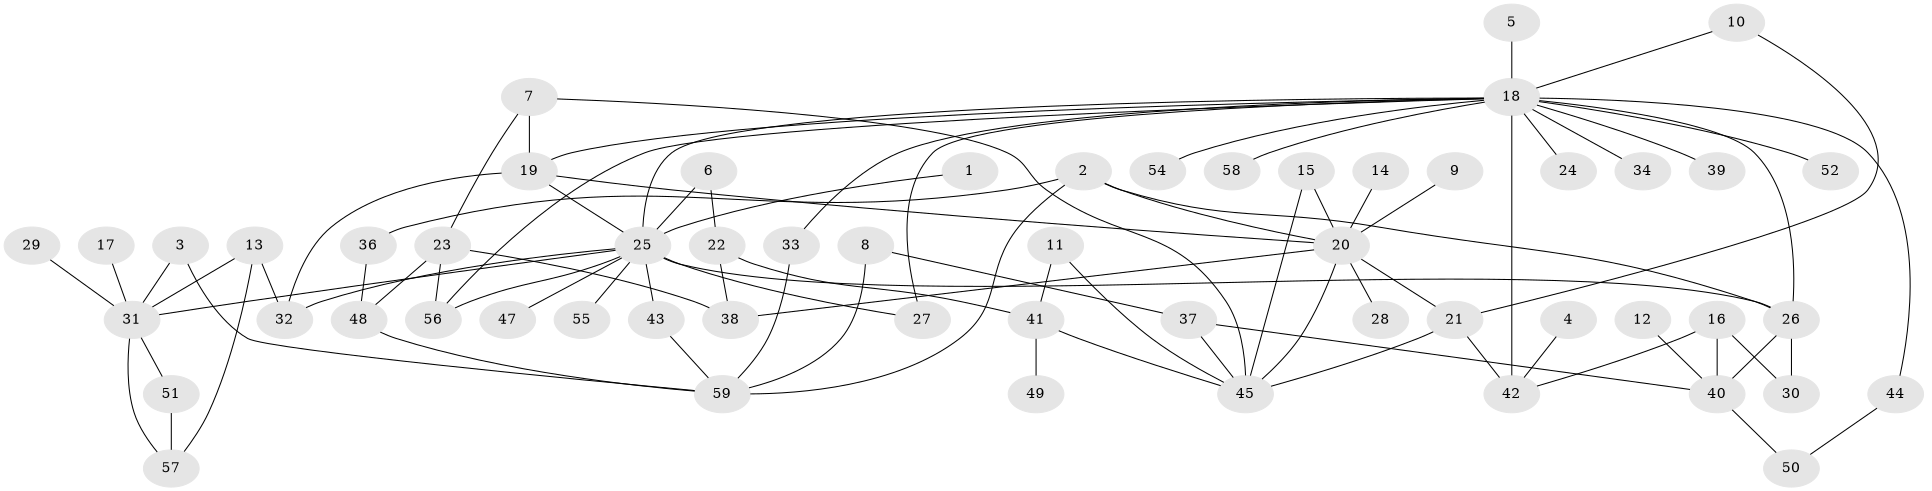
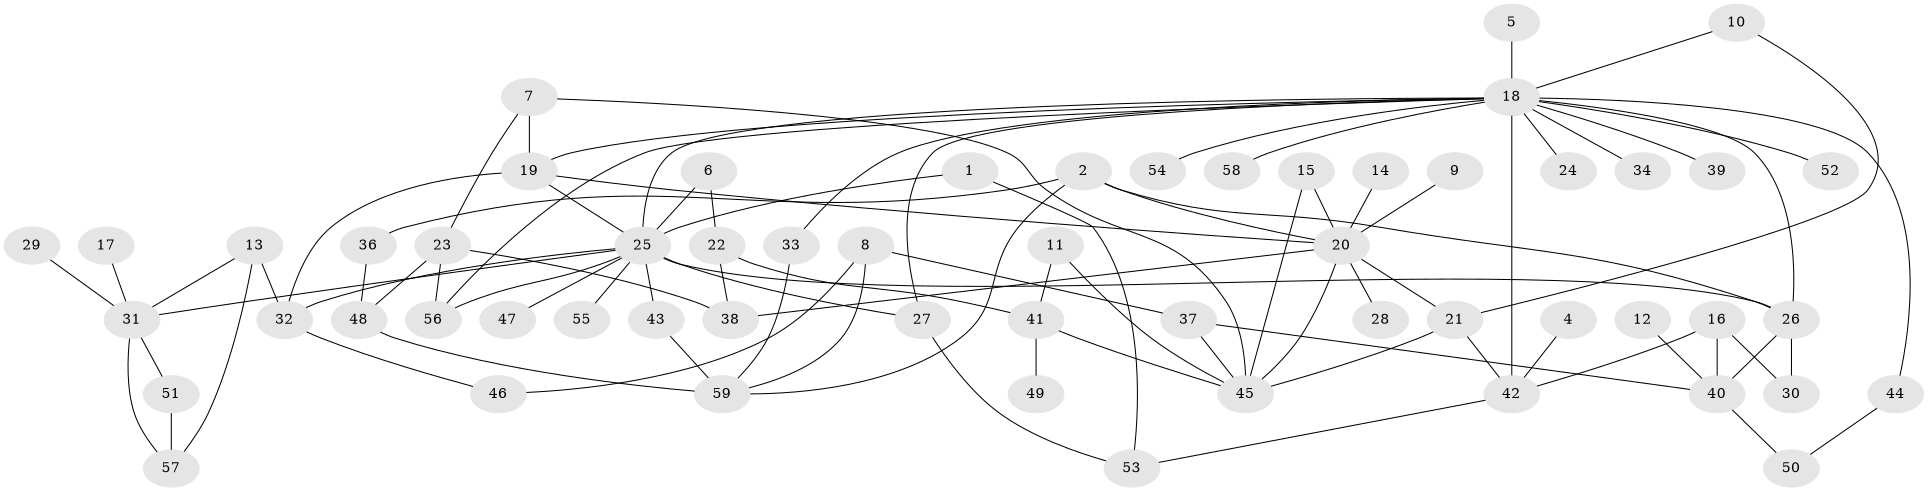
(181, 246) -> none
none -> (498, 394)
none -> (1132, 469)
